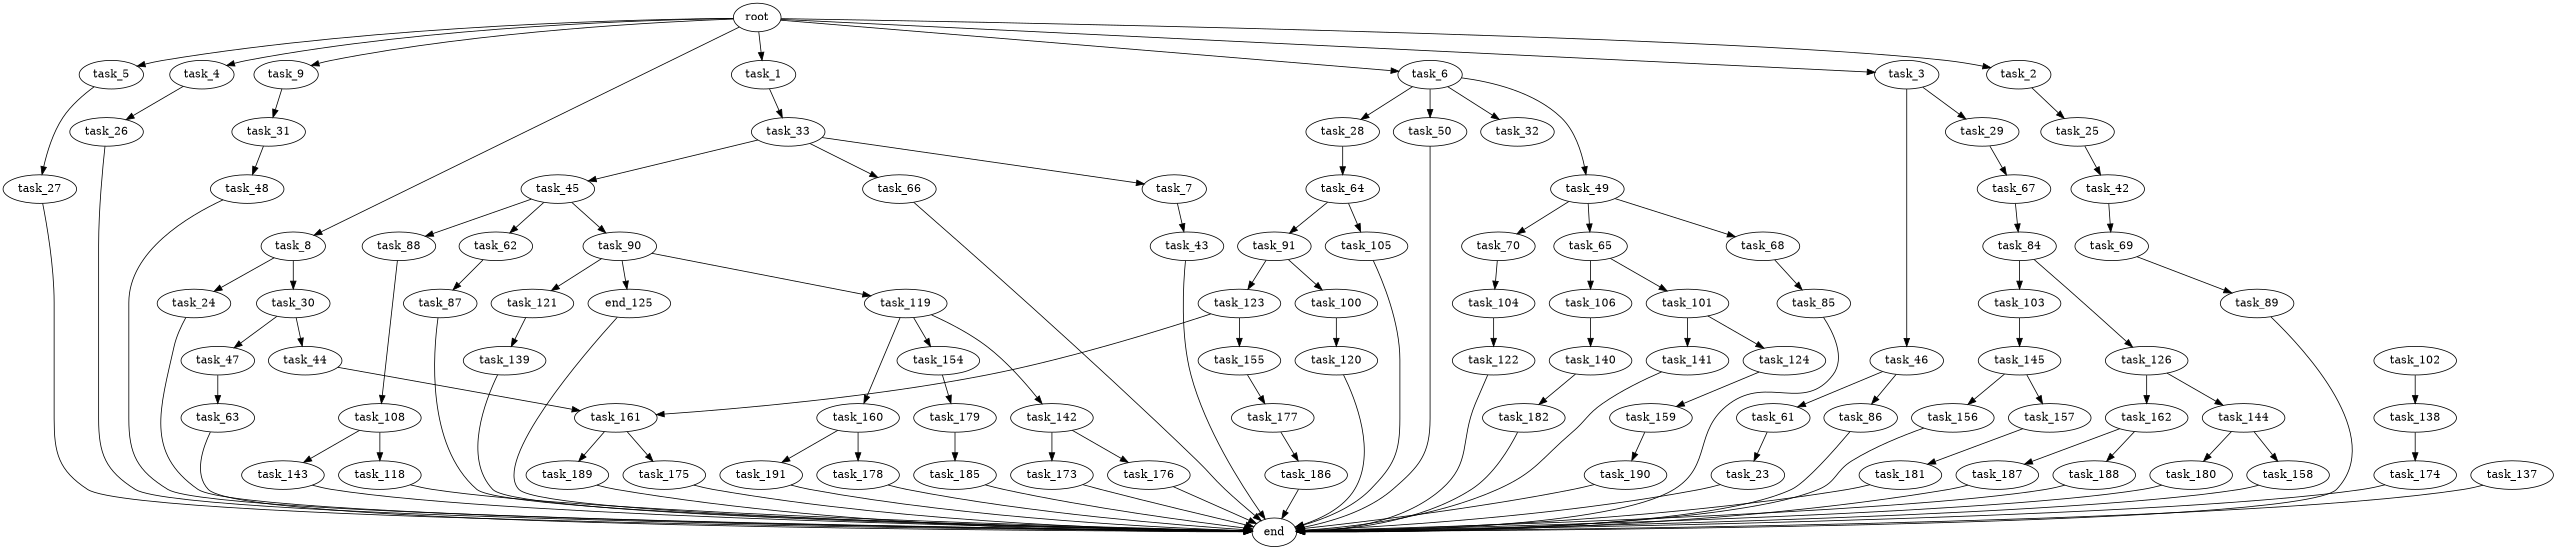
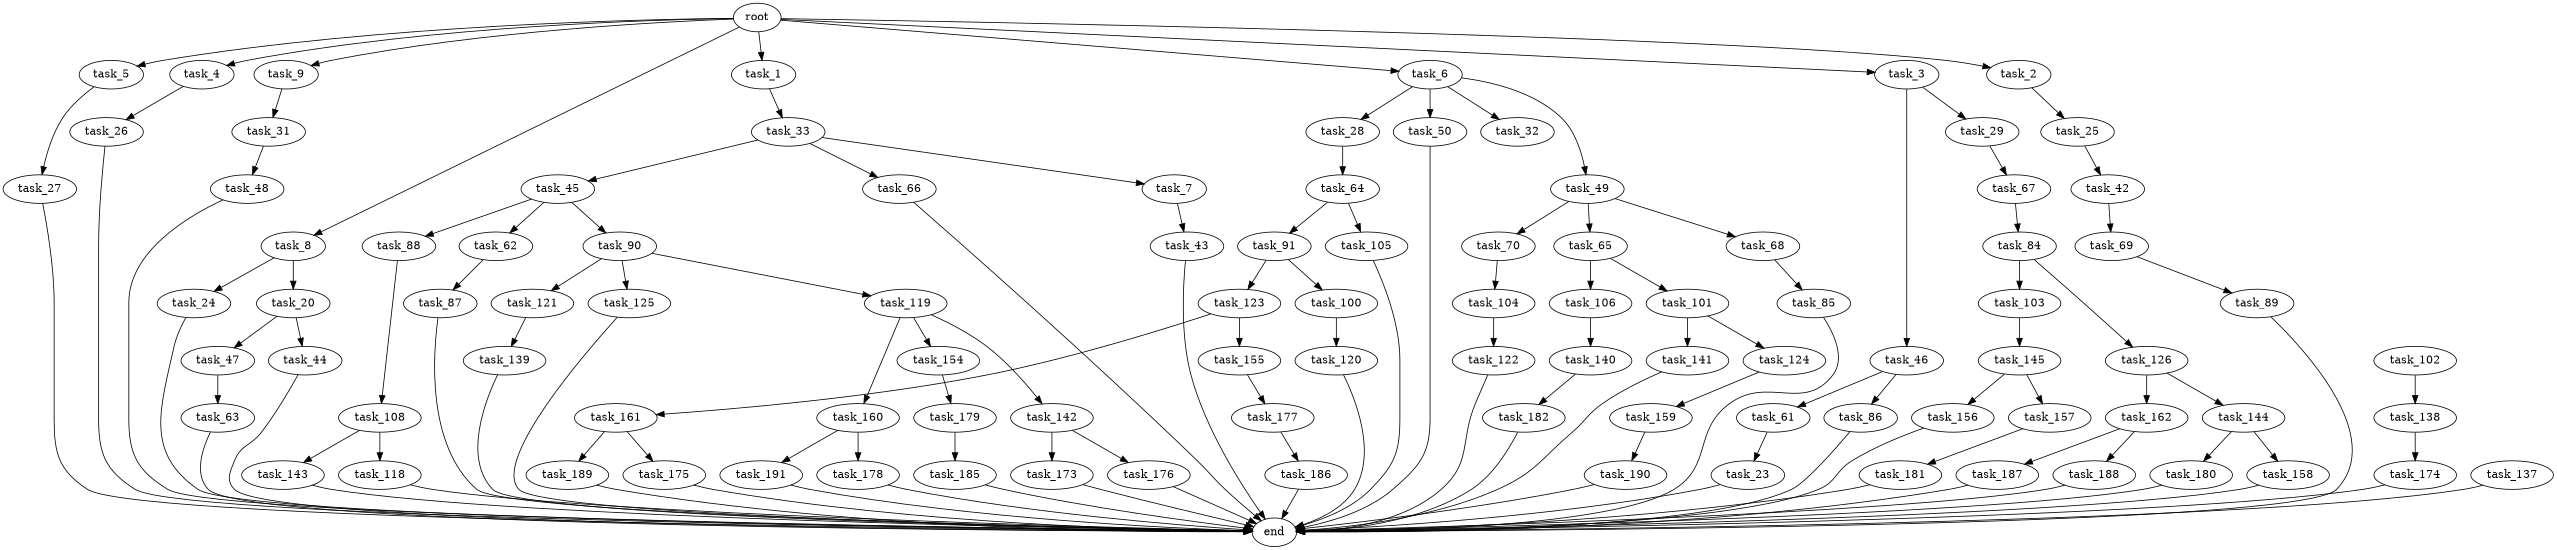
(293, 303) -> (293, 303)
(629, 303) -> (629, 303)
(455, 388) -> (669, 524)
